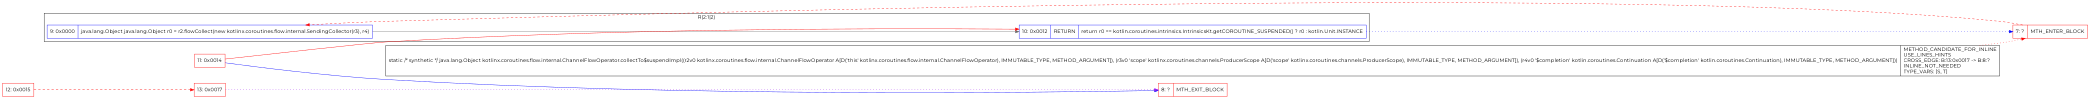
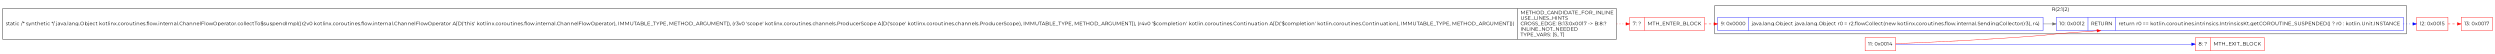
(1688, 32) -> (2409, 24)
(806, 90) -> none
